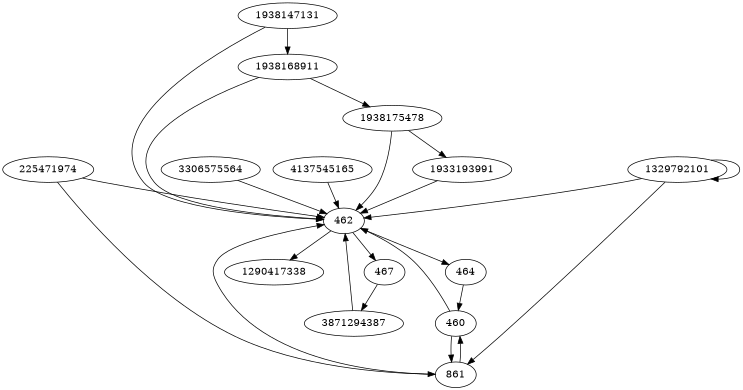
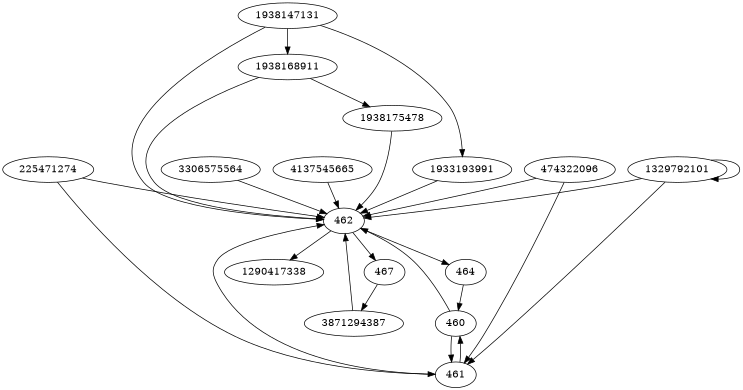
(424, 142) -> (410, 69)
(48, 170) -> (48, 170)
(323, 170) -> (323, 170)
none -> (570, 170)
(456, 375) -> (456, 375)
